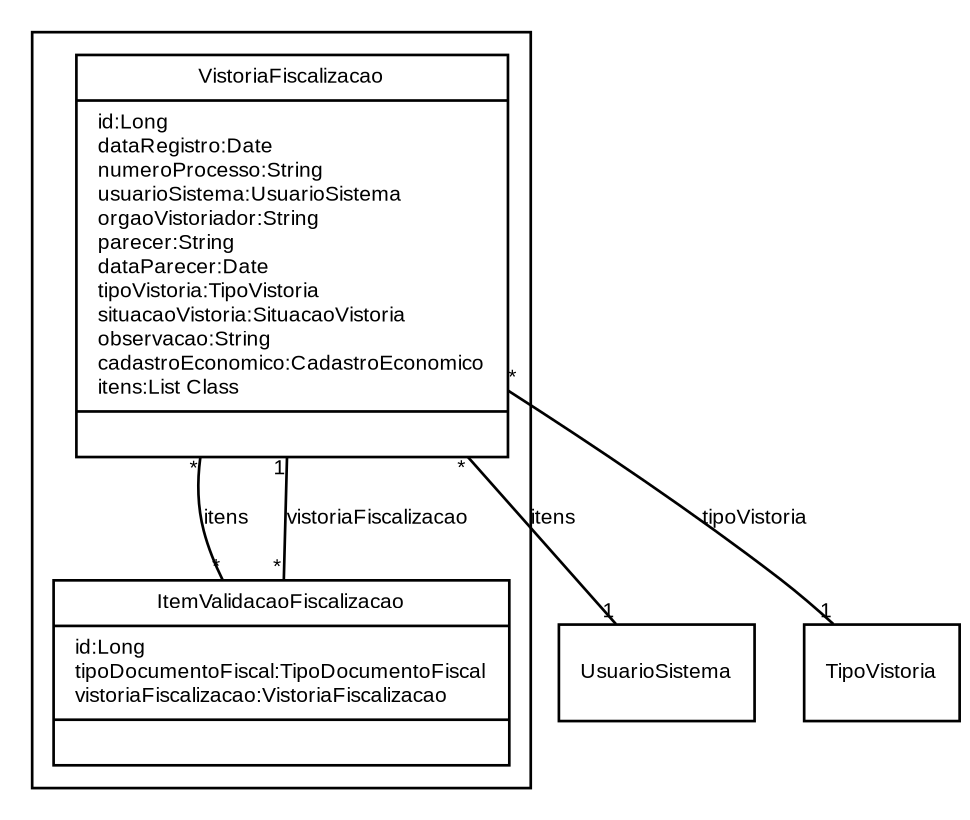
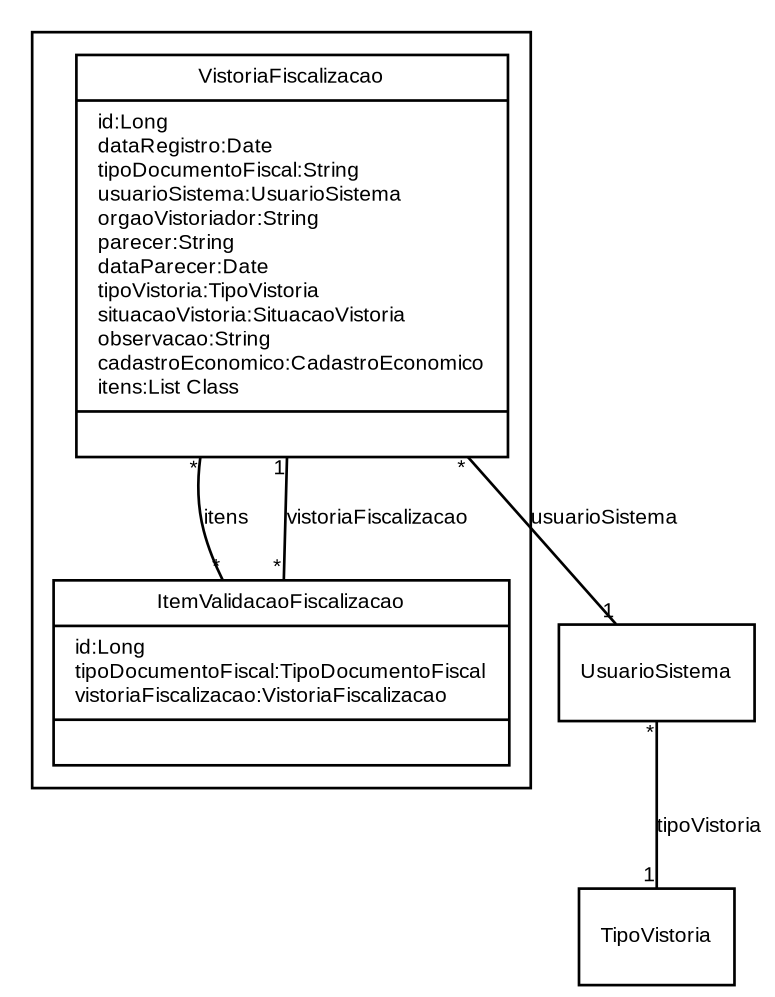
(212, 170) -> (229, 170)
(675, 502) -> (657, 805)
(554, 519) -> (604, 519)
